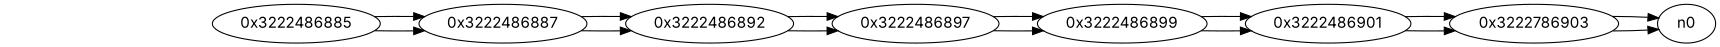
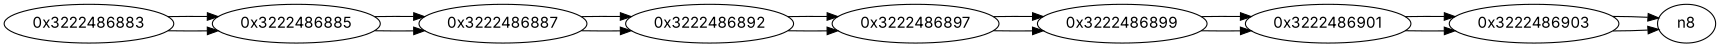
none -> (89, 24)
(1534, 24) -> (1534, 24)
(1687, 24) -> (1687, 24)
